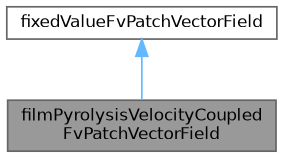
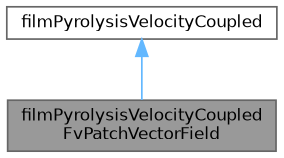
(142, 23) -> (142, 23)
